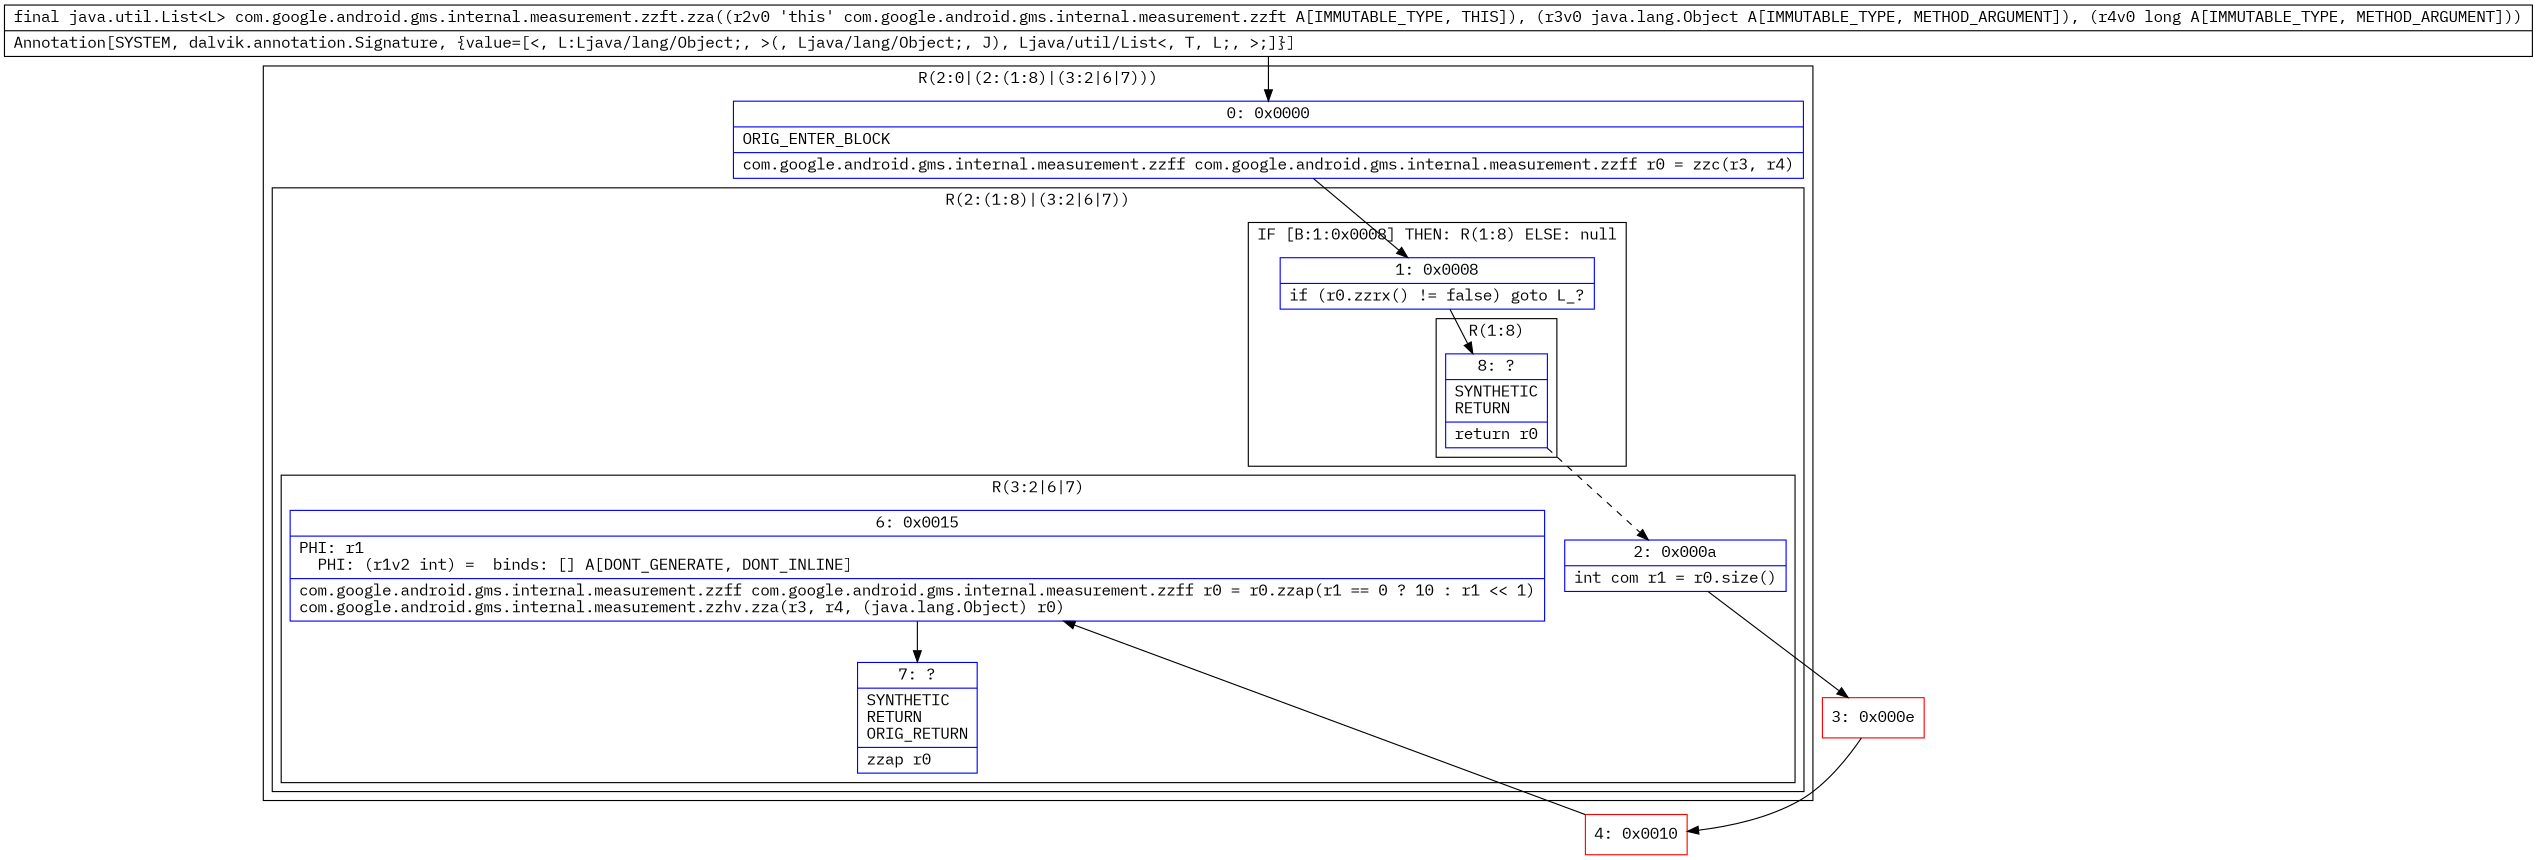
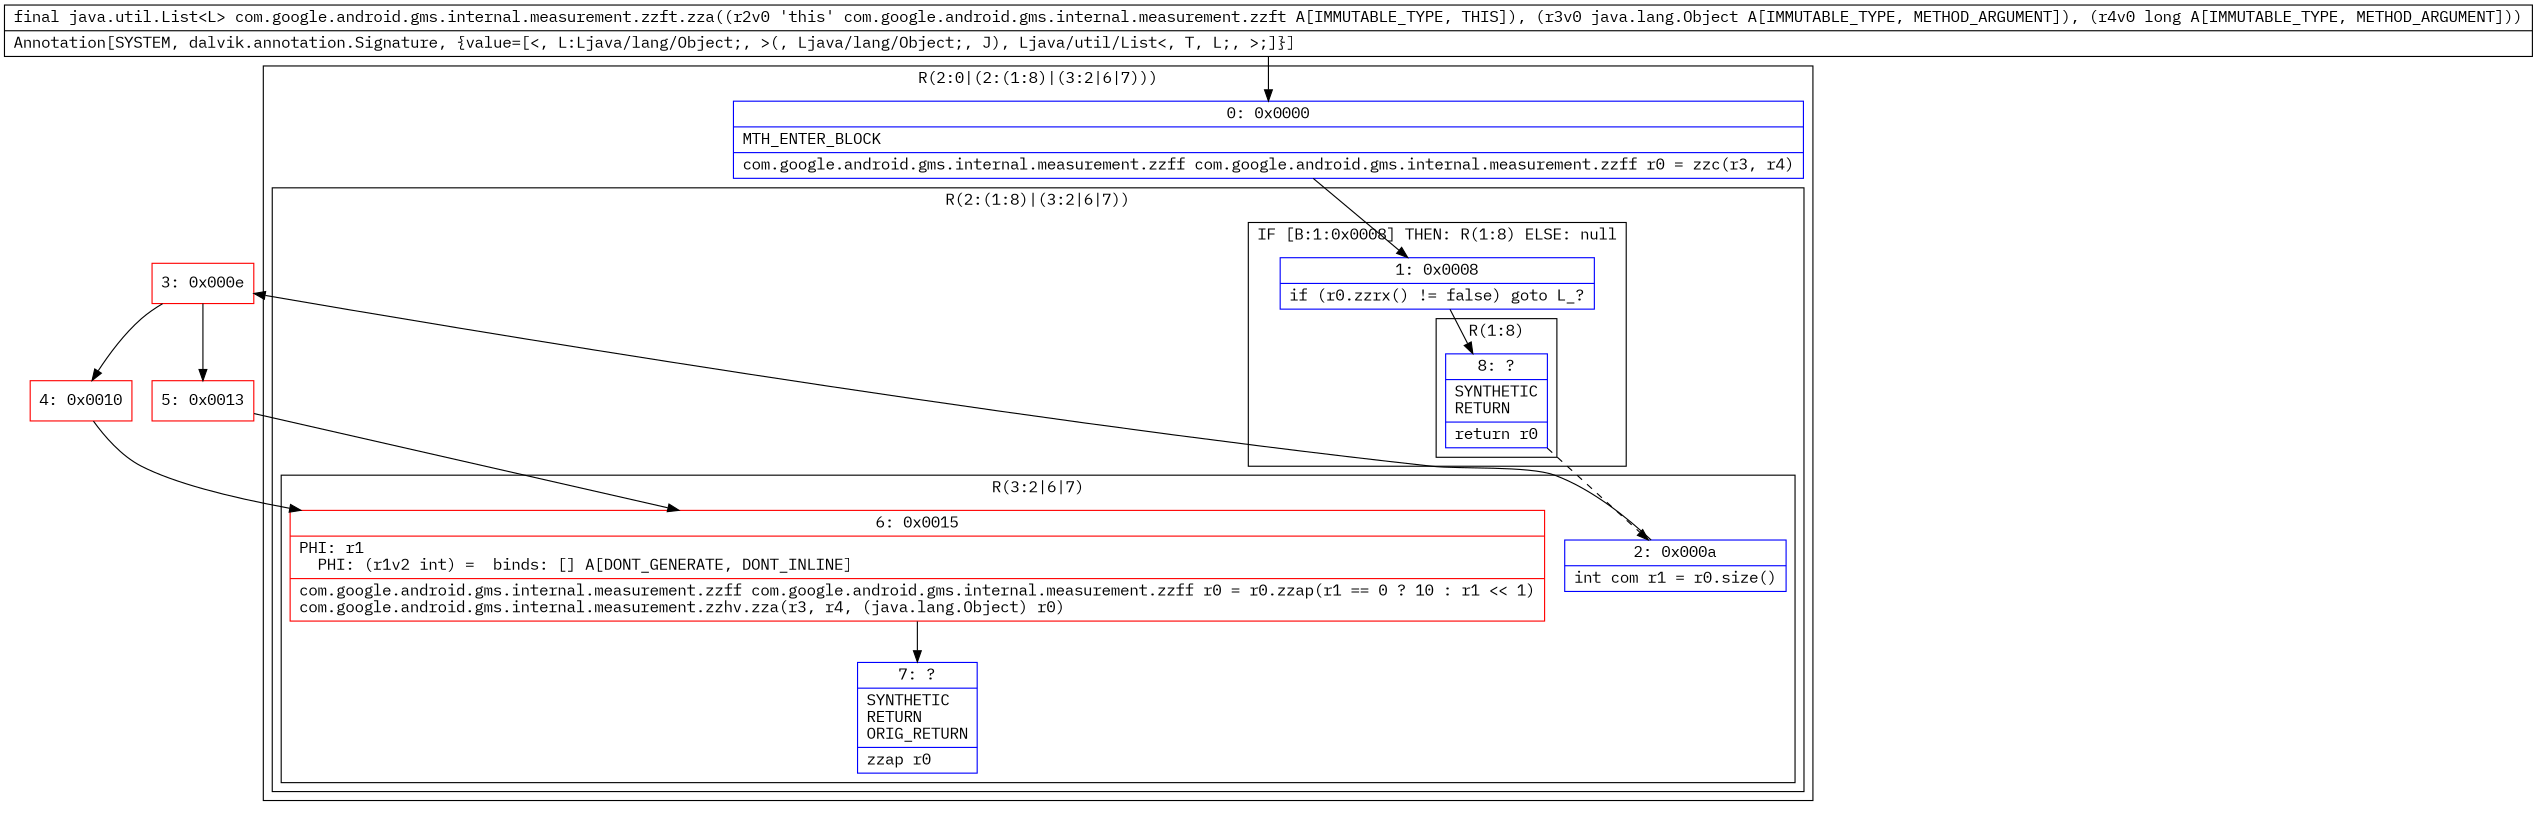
(817, 139) -> (812, 139)
none -> (203, 401)
(917, 566) -> (917, 566)
